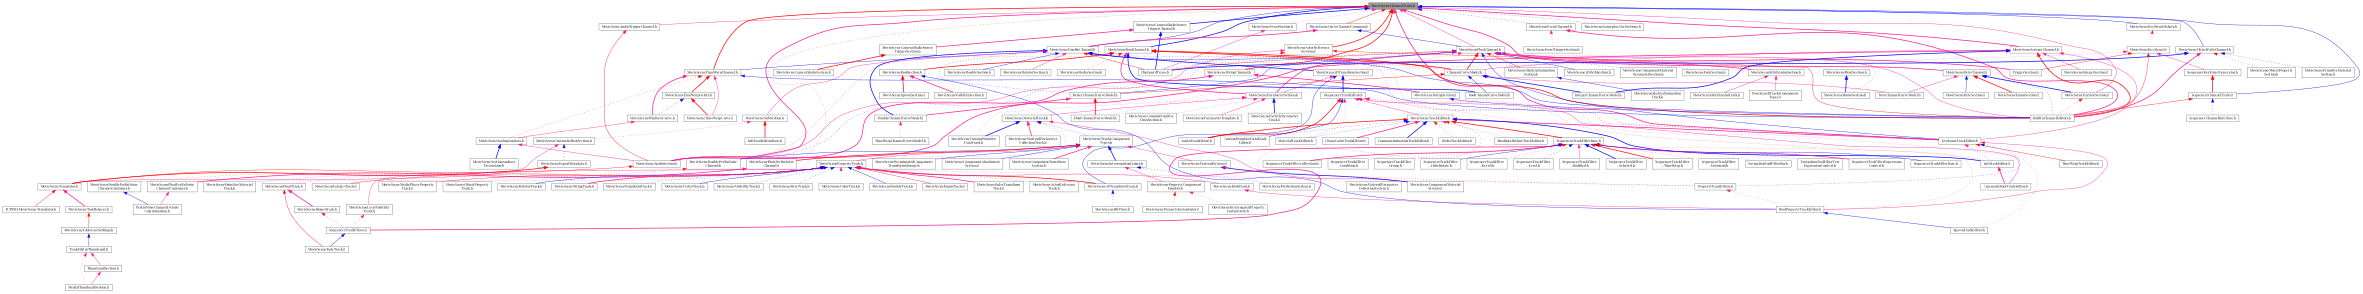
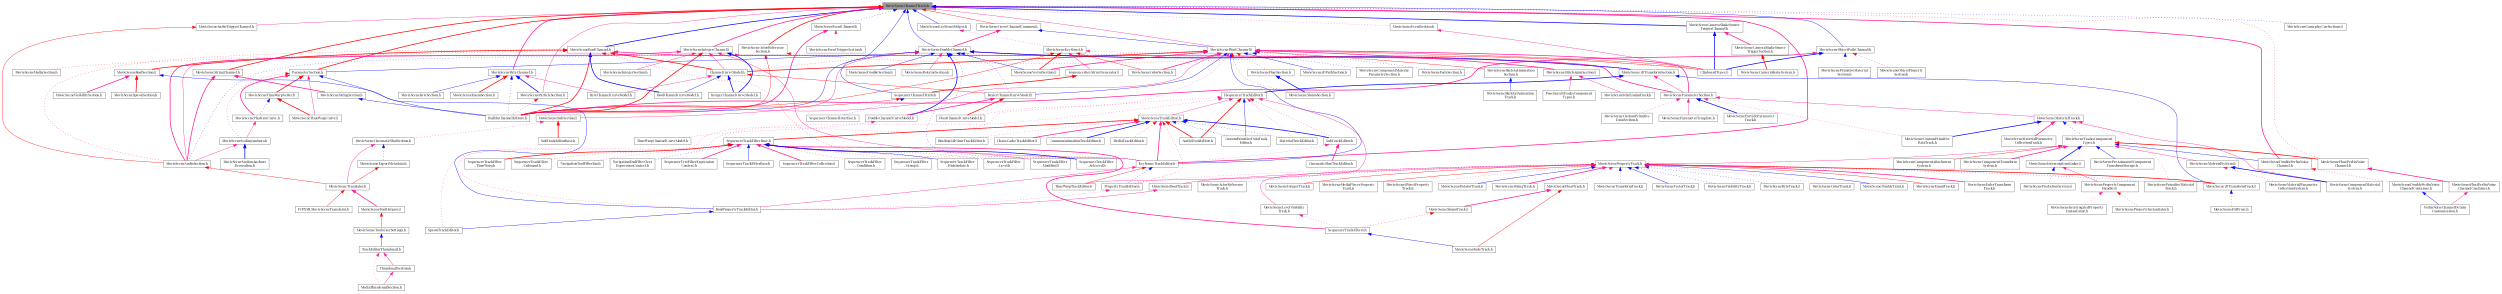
(713, 73) -> (308, 73)
none -> (1035, 73)
(2026, 73) -> (1152, 73)
(1668, 131) -> (1363, 164)
(1039, 153) -> (2004, 153)
(1981, 154) -> (1252, 156)
(1487, 164) -> none
(249, 173) -> (364, 176)
